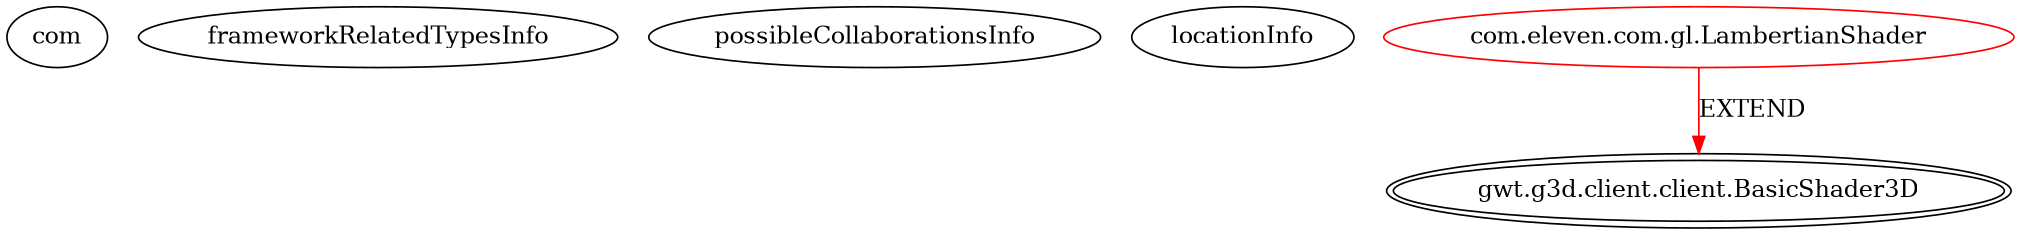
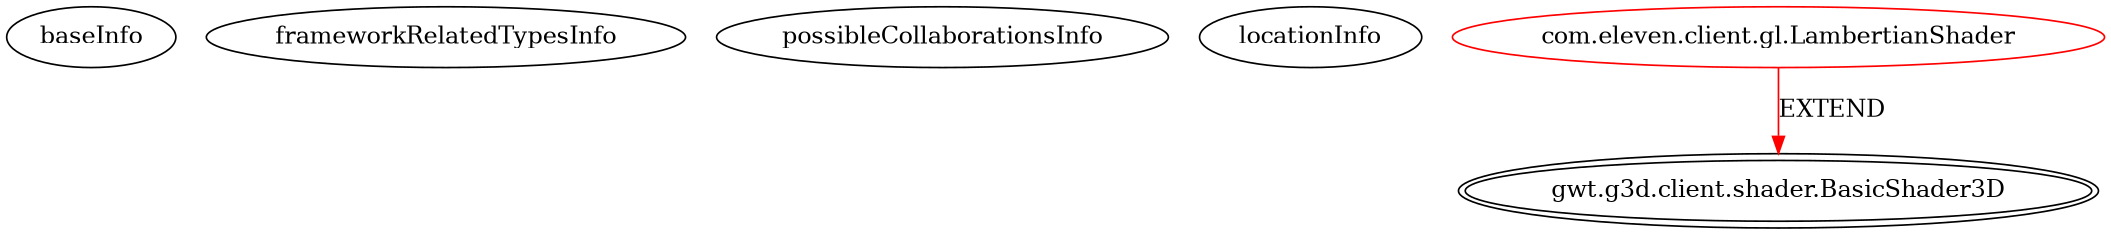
(57, 37) -> (91, 37)
(1699, 37) -> (1778, 37)
(1699, 191) -> (1778, 191)
